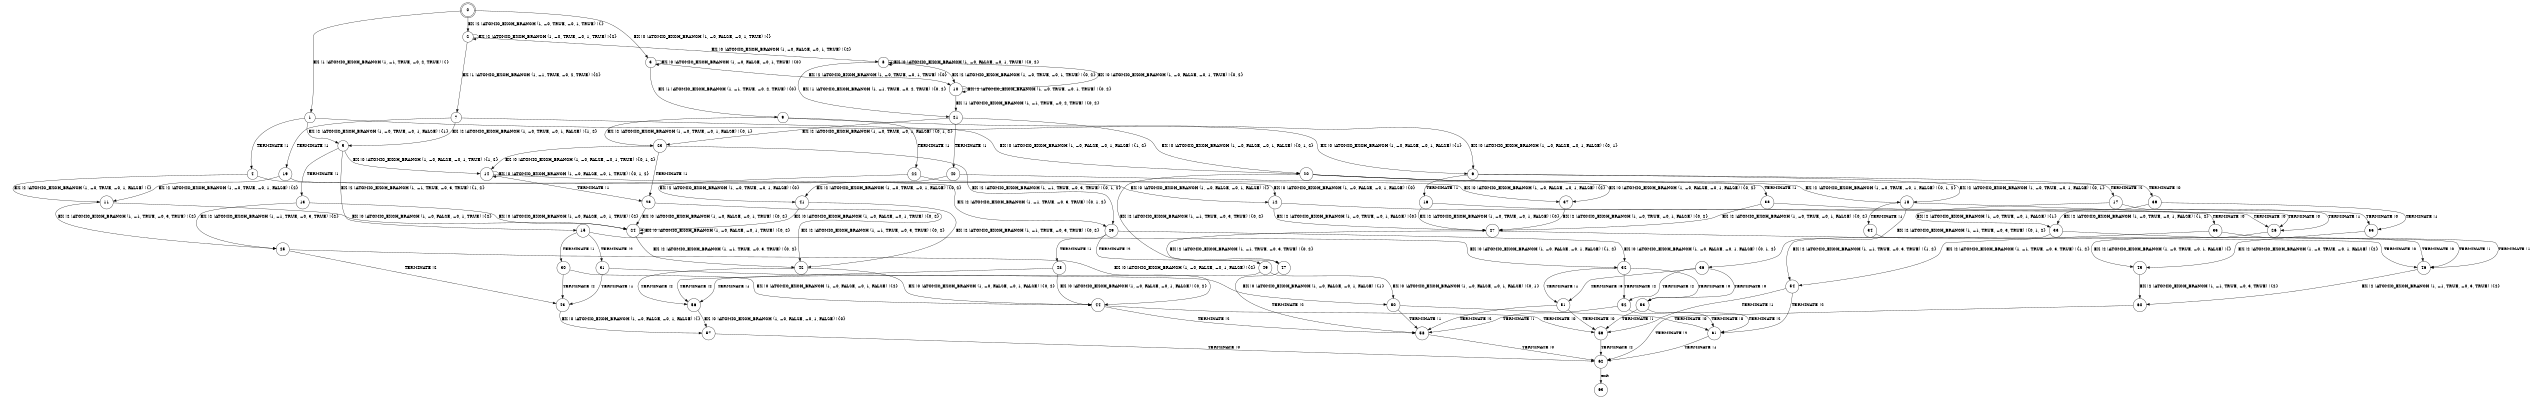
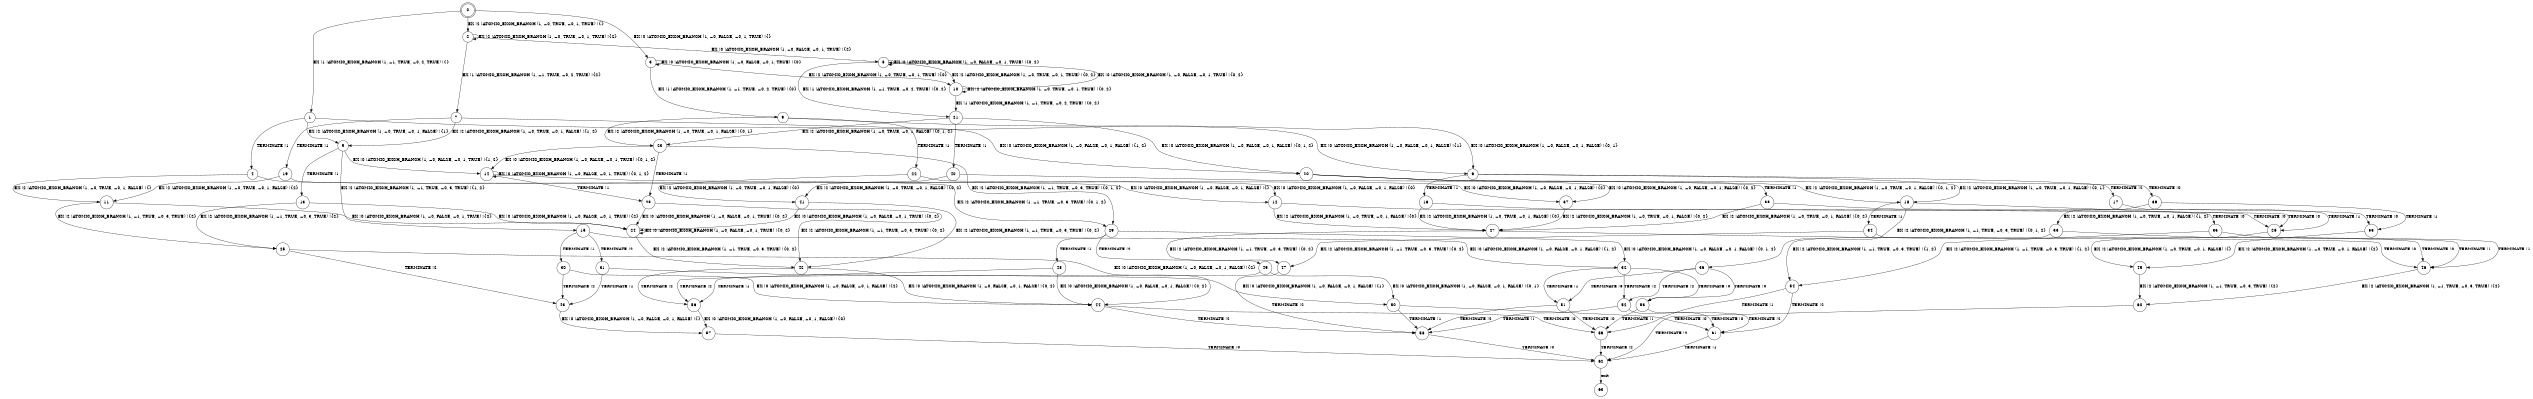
(1118, 200) -> (1573, 237)
(1920, 213) -> none
